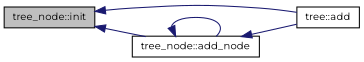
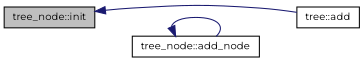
(274, 29) -> none
(126, 33) -> none
